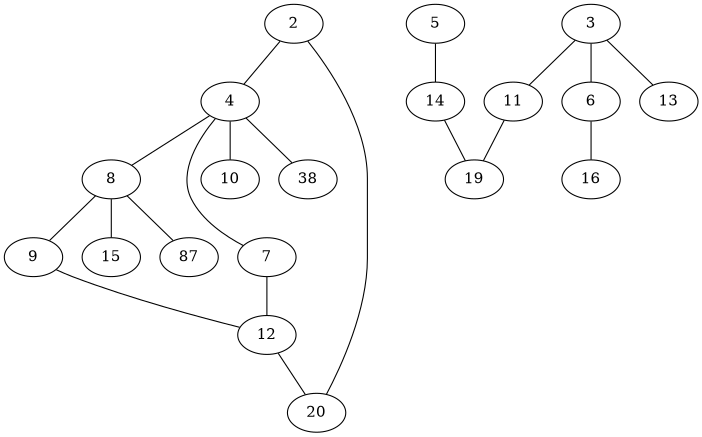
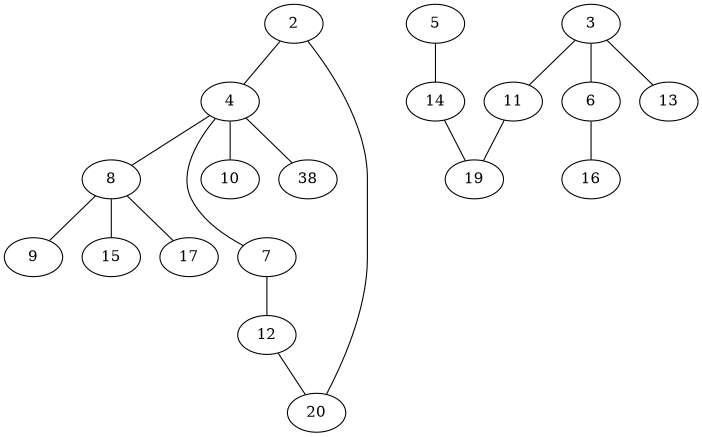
(189, 257) -> (189, 257)
(147, 302) -> none
